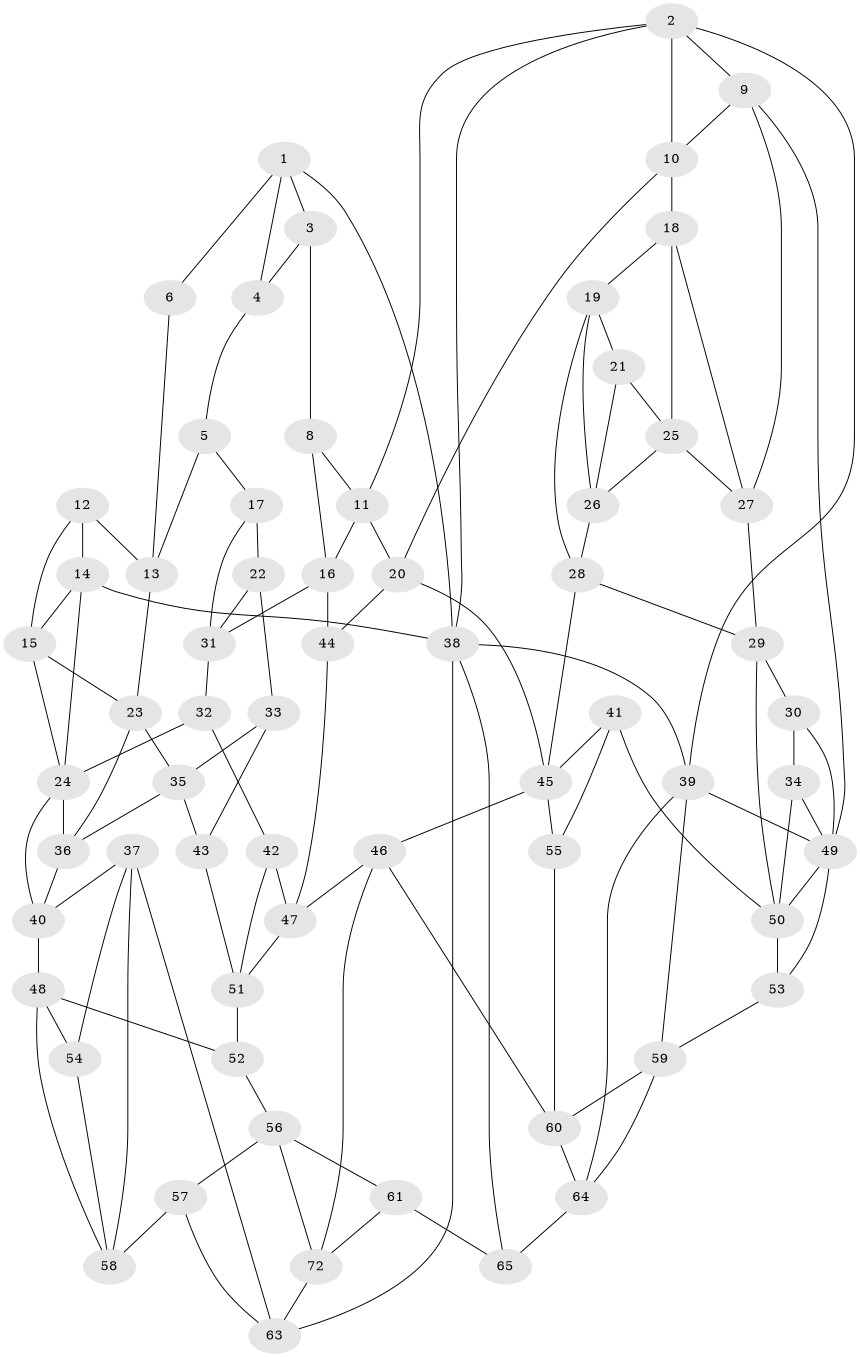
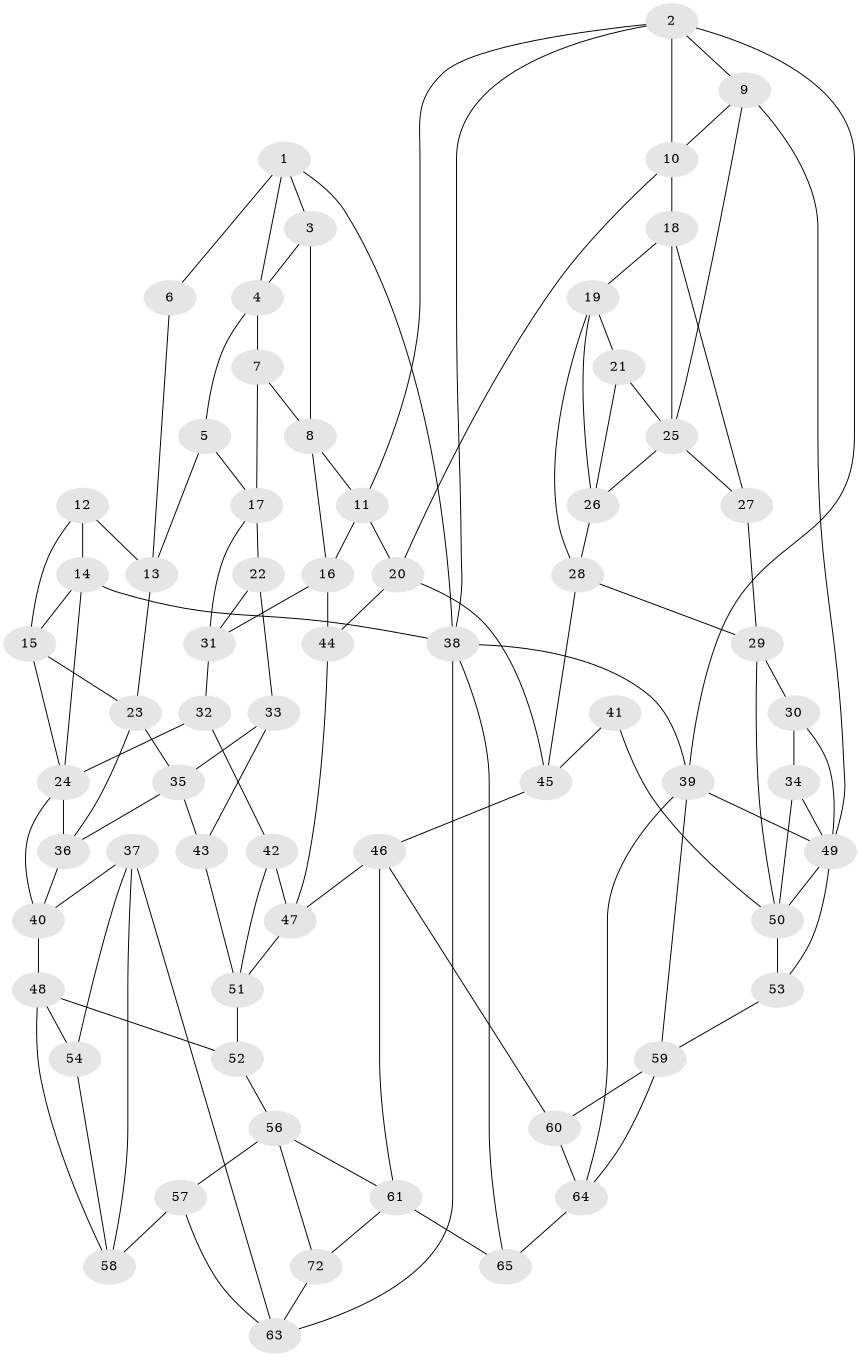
(781, 298) -> (712, 264)
none -> (258, 367)
(555, 852) -> none
(343, 1058) -> (380, 1025)
